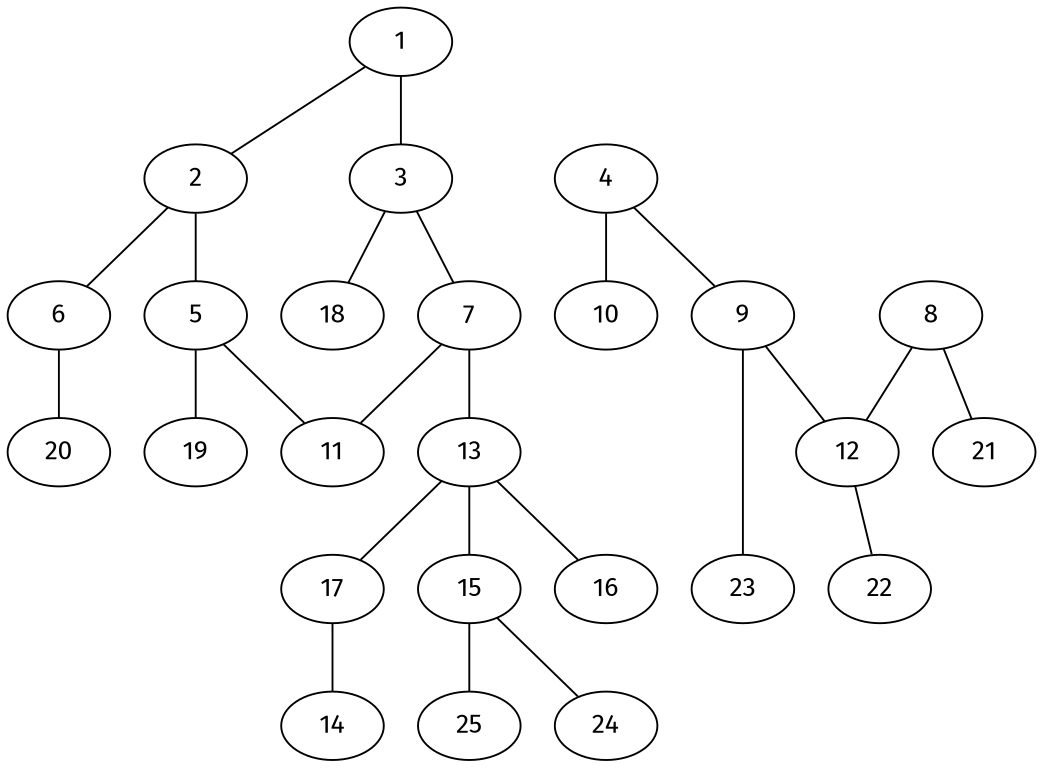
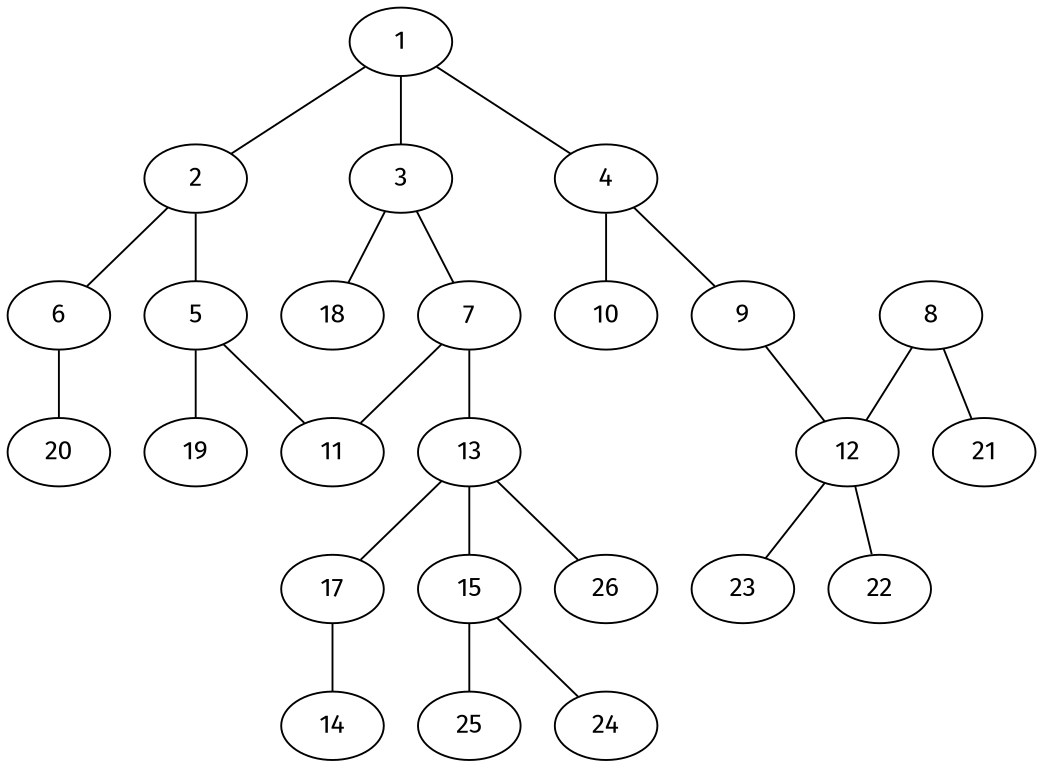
none -> (504, 110)
(743, 452) -> (795, 521)
(606, 589) -> (606, 589)
